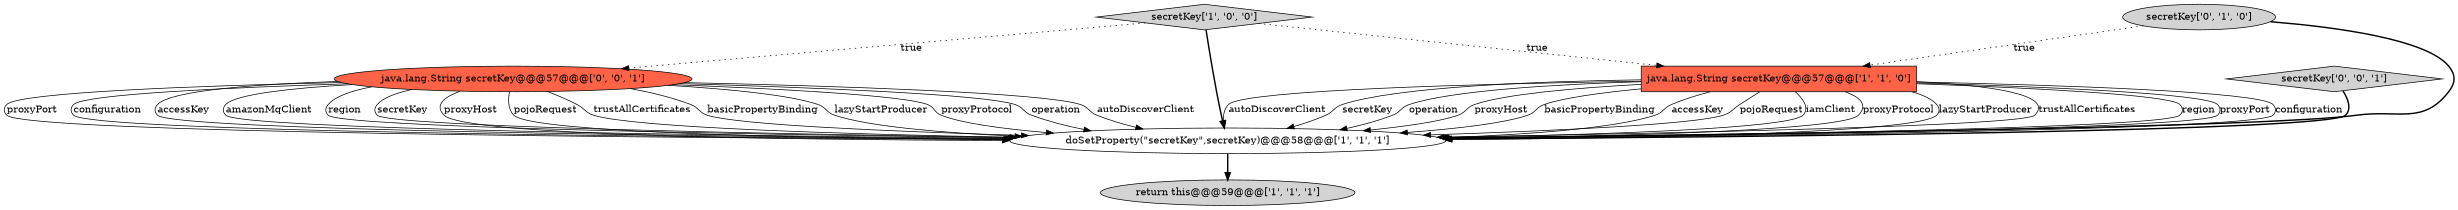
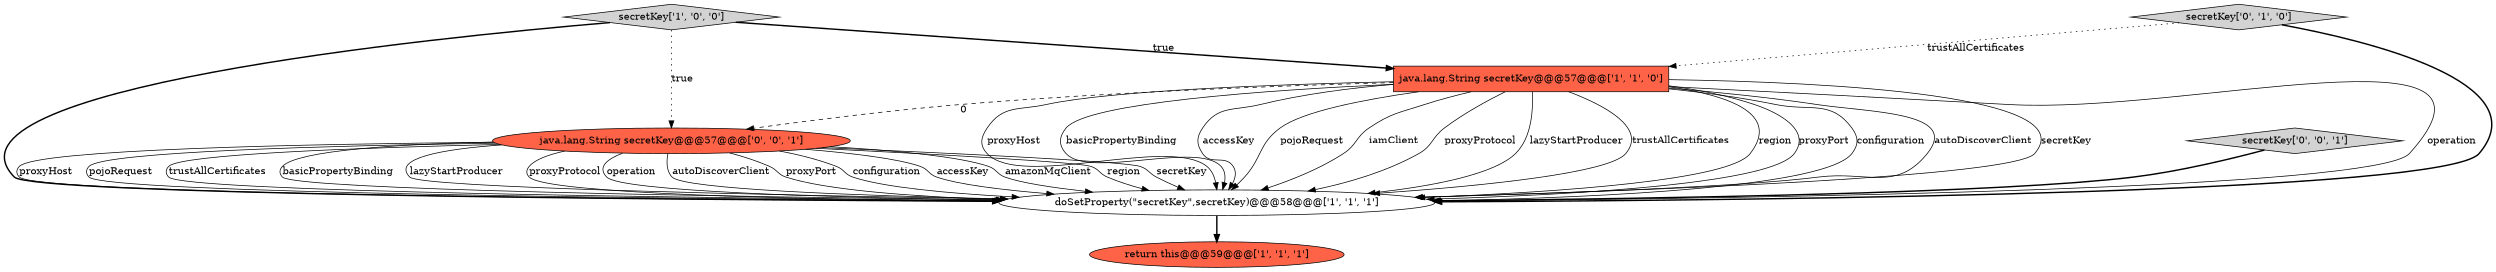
(2199, 17) -> (2239, 17)
(1457, 44) -> (1061, 45)
(2025, 48) -> (1976, 48)
none -> (1057, 97)
(1228, 193) -> (1217, 255)
